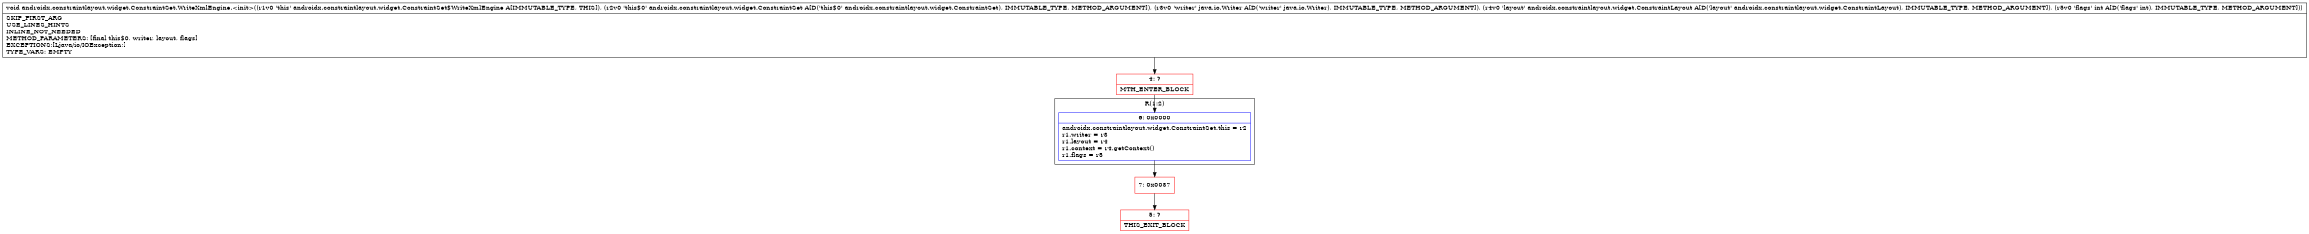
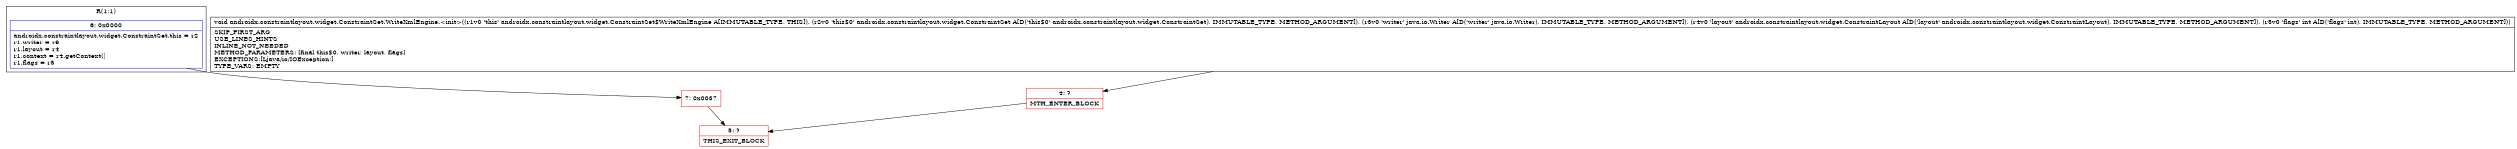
(1155, 101) -> (900, 117)
(1155, 104) -> (106, 11)
(1085, 135) -> (37, 43)
